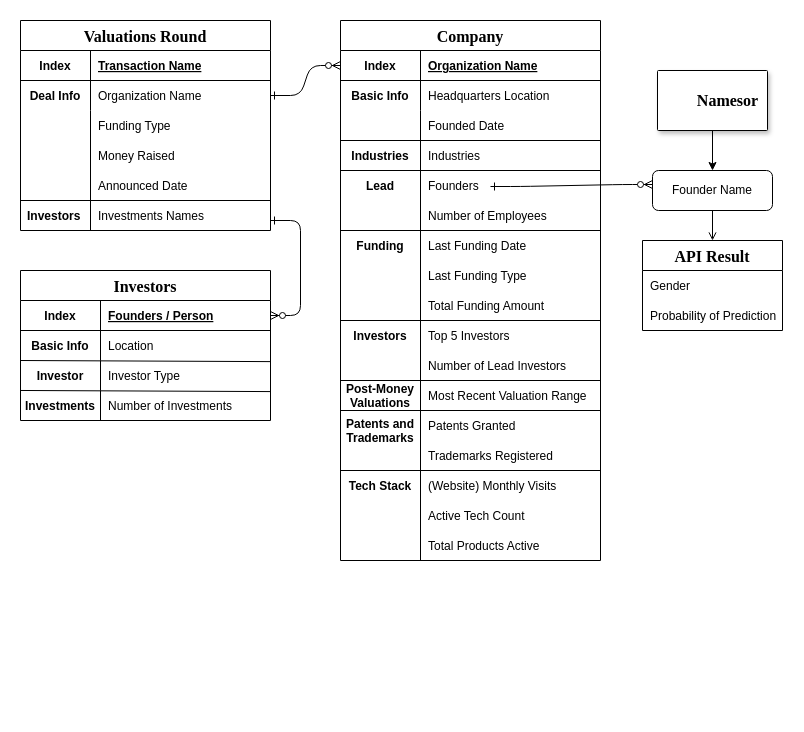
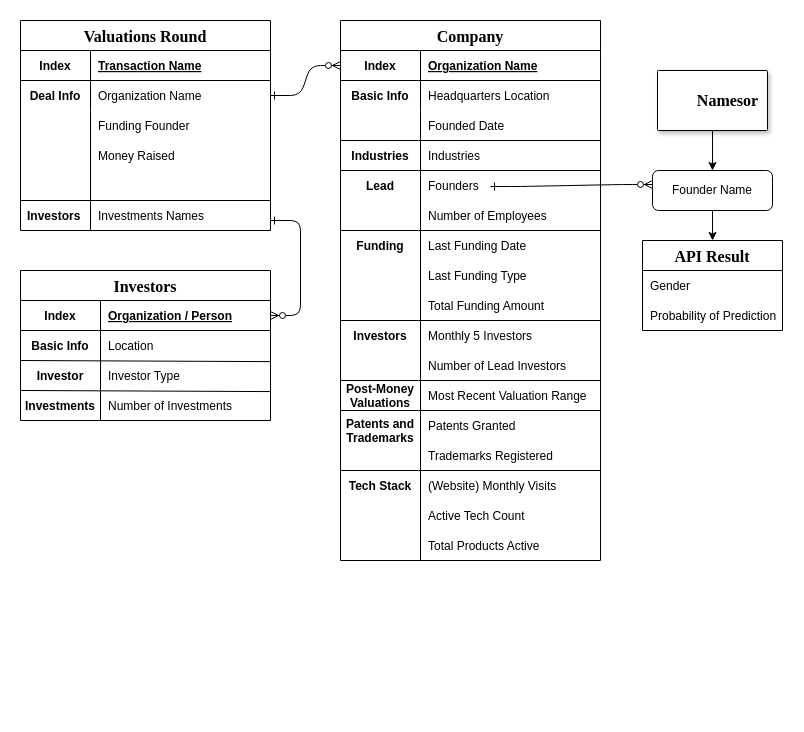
(135, 126) -> (145, 126)
(181, 186) -> none
(713, 234) -> (713, 232)
(162, 316) -> (172, 316)
(475, 336) -> (487, 336)
